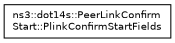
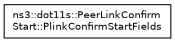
(88, 21) -> (88, 21)
